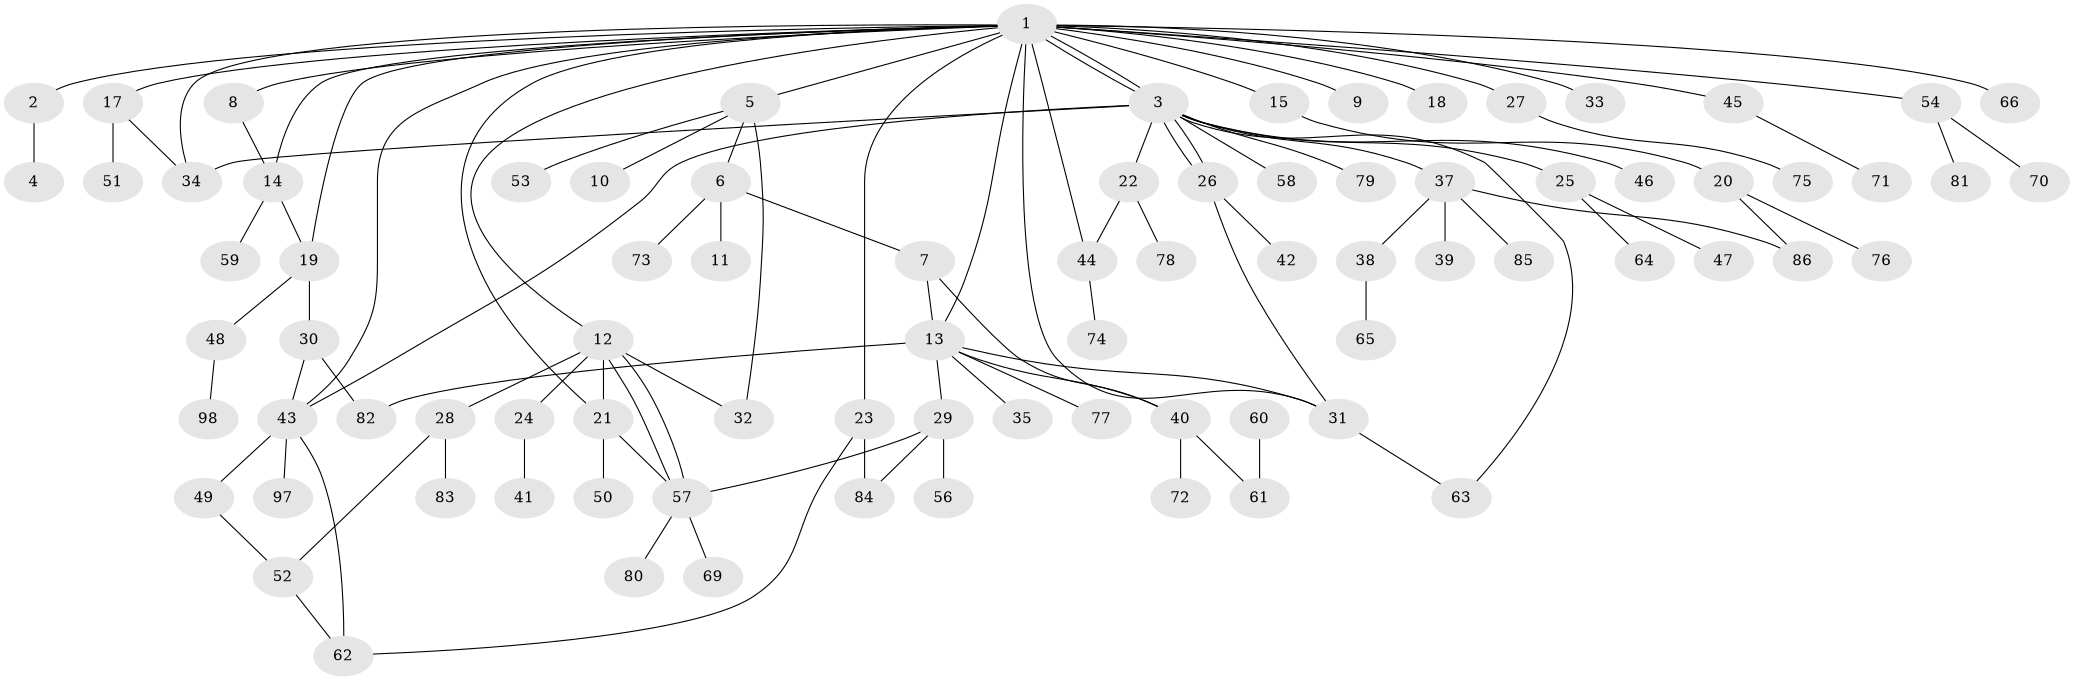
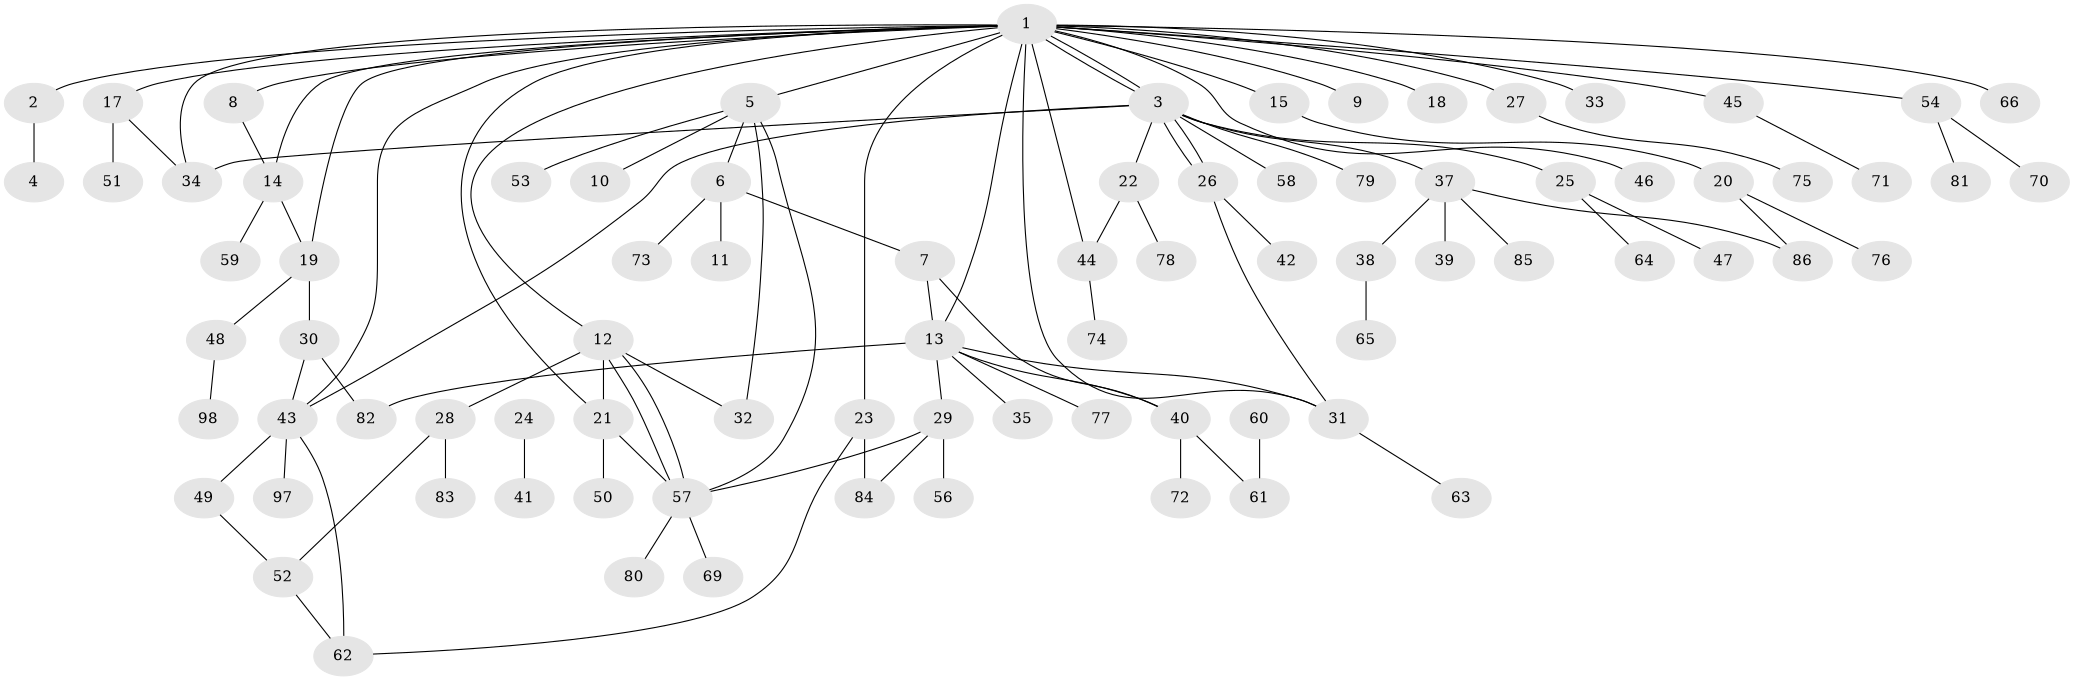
(1402, 141) -> (1400, 153)
(1509, 186) -> none
none -> (815, 325)
(557, 386) -> none
